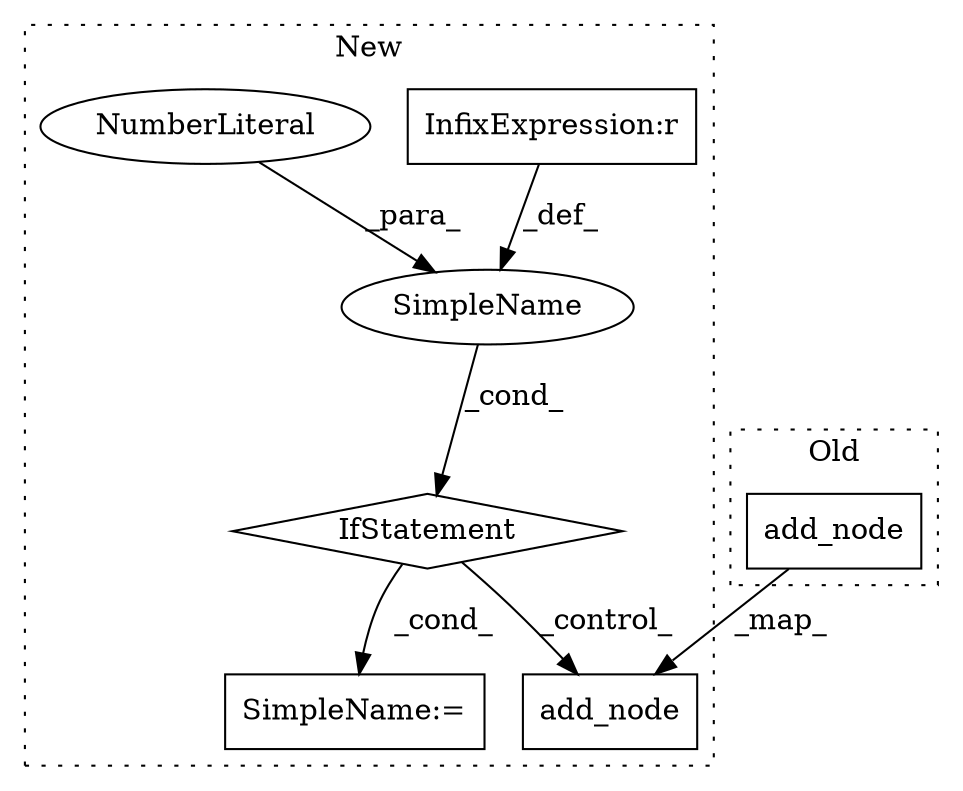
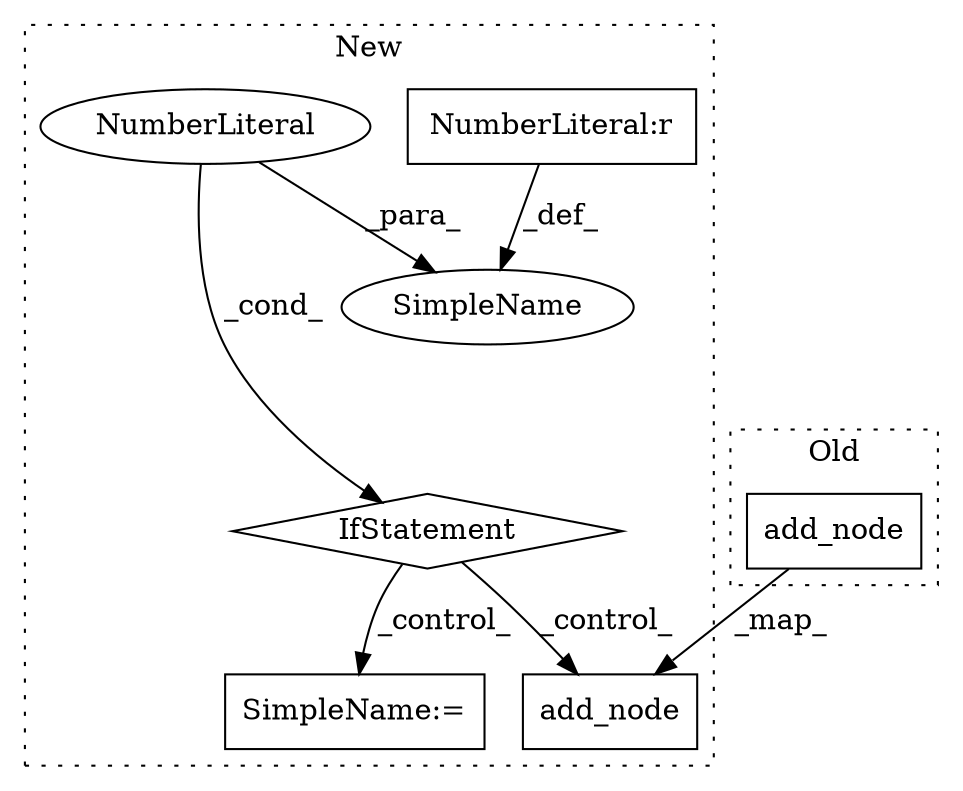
(552, 127) -> (552, 127)
(460, 410) -> (229, 354)
(444, 621) -> (444, 621)
